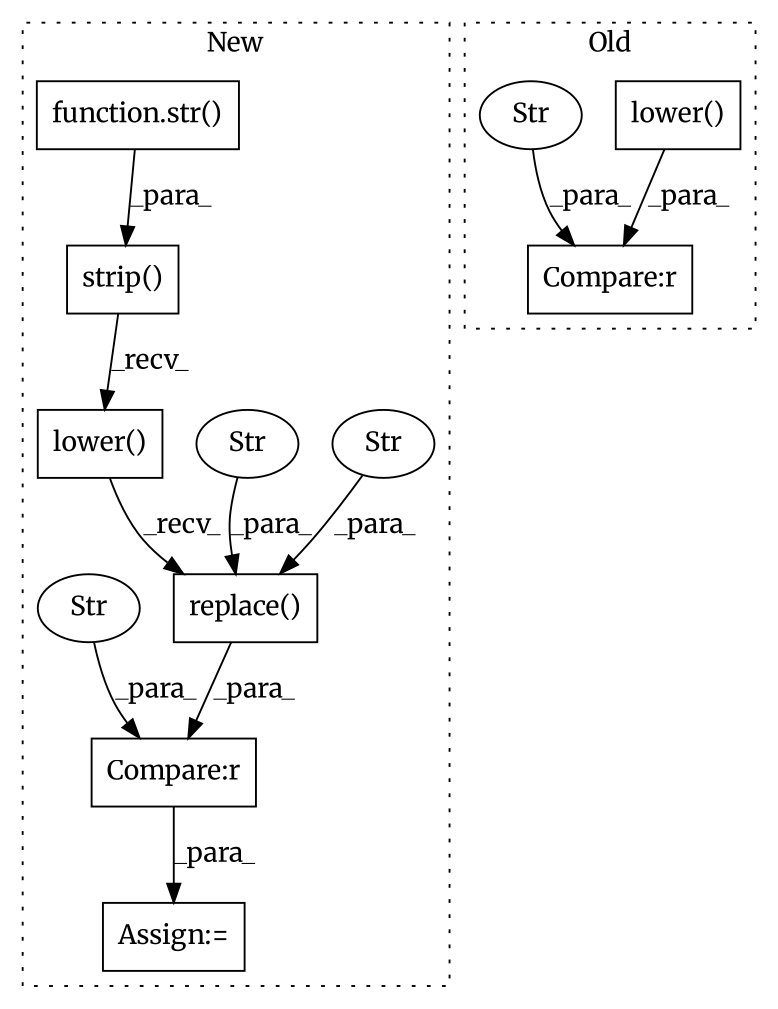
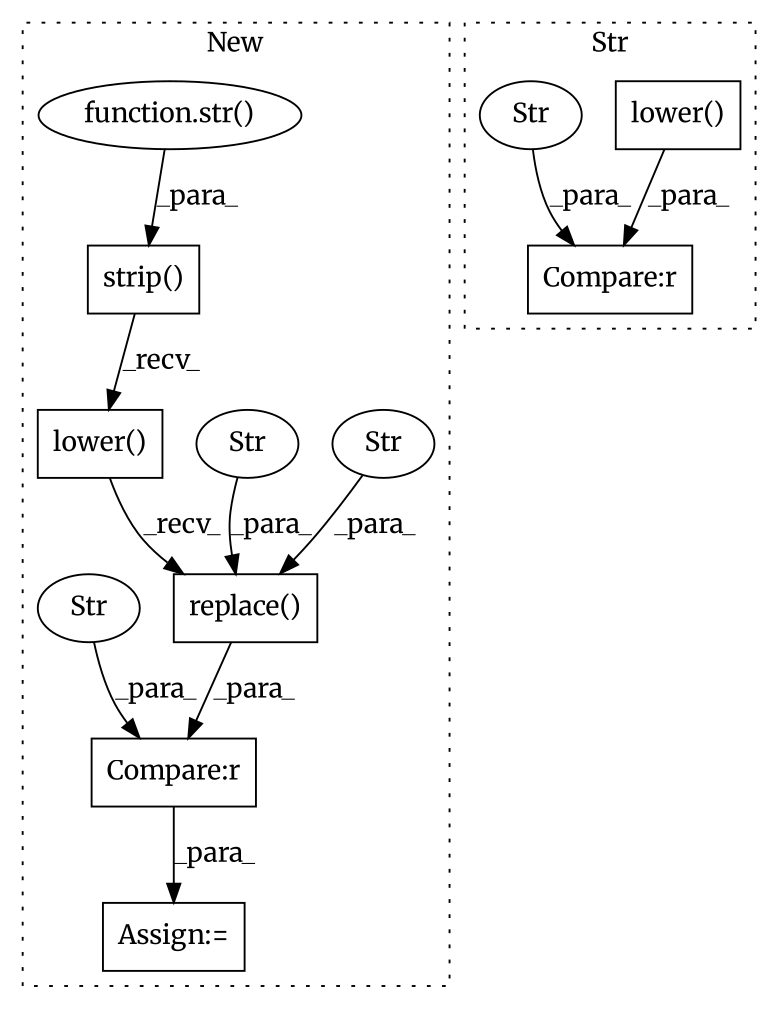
(610, 44) -> (610, 44)
(138, 115) -> (170, 115)
